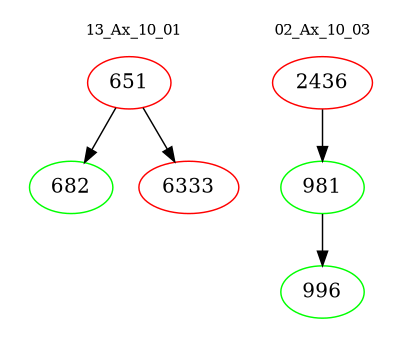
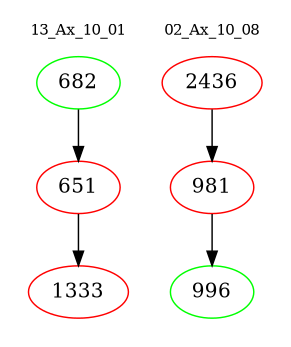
(323, 31) -> (212, 31)
(104, 129) -> (78, 128)
(189, 187) -> (78, 292)
(323, 187) -> (212, 187)
